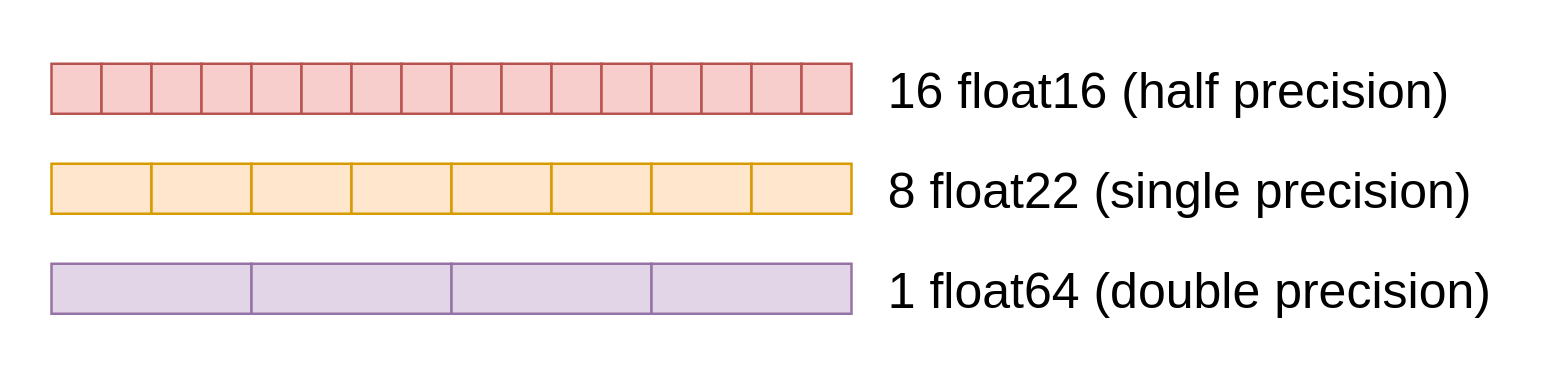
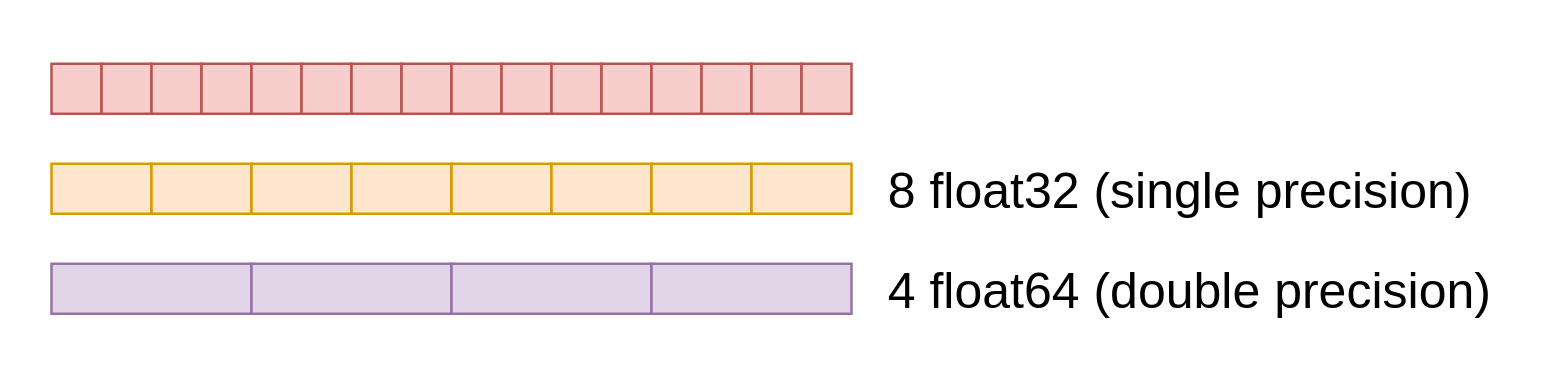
(1196, 89) -> none
(1093, 189) -> (1093, 189)
(1097, 289) -> (1097, 289)
